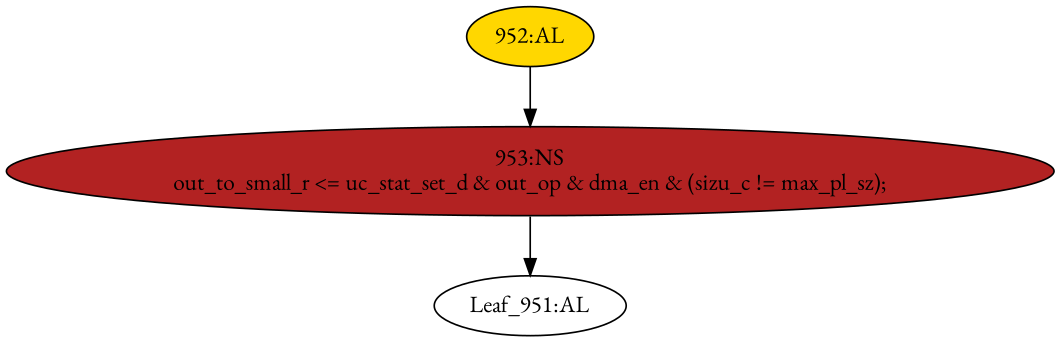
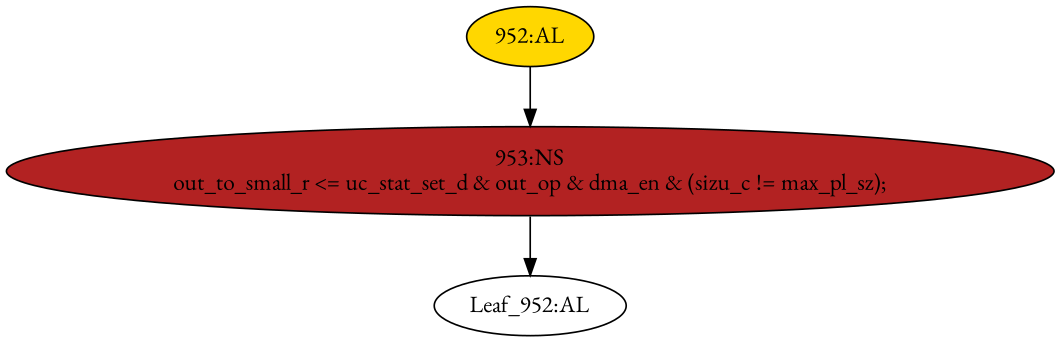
(530, 306) -> (530, 306)
